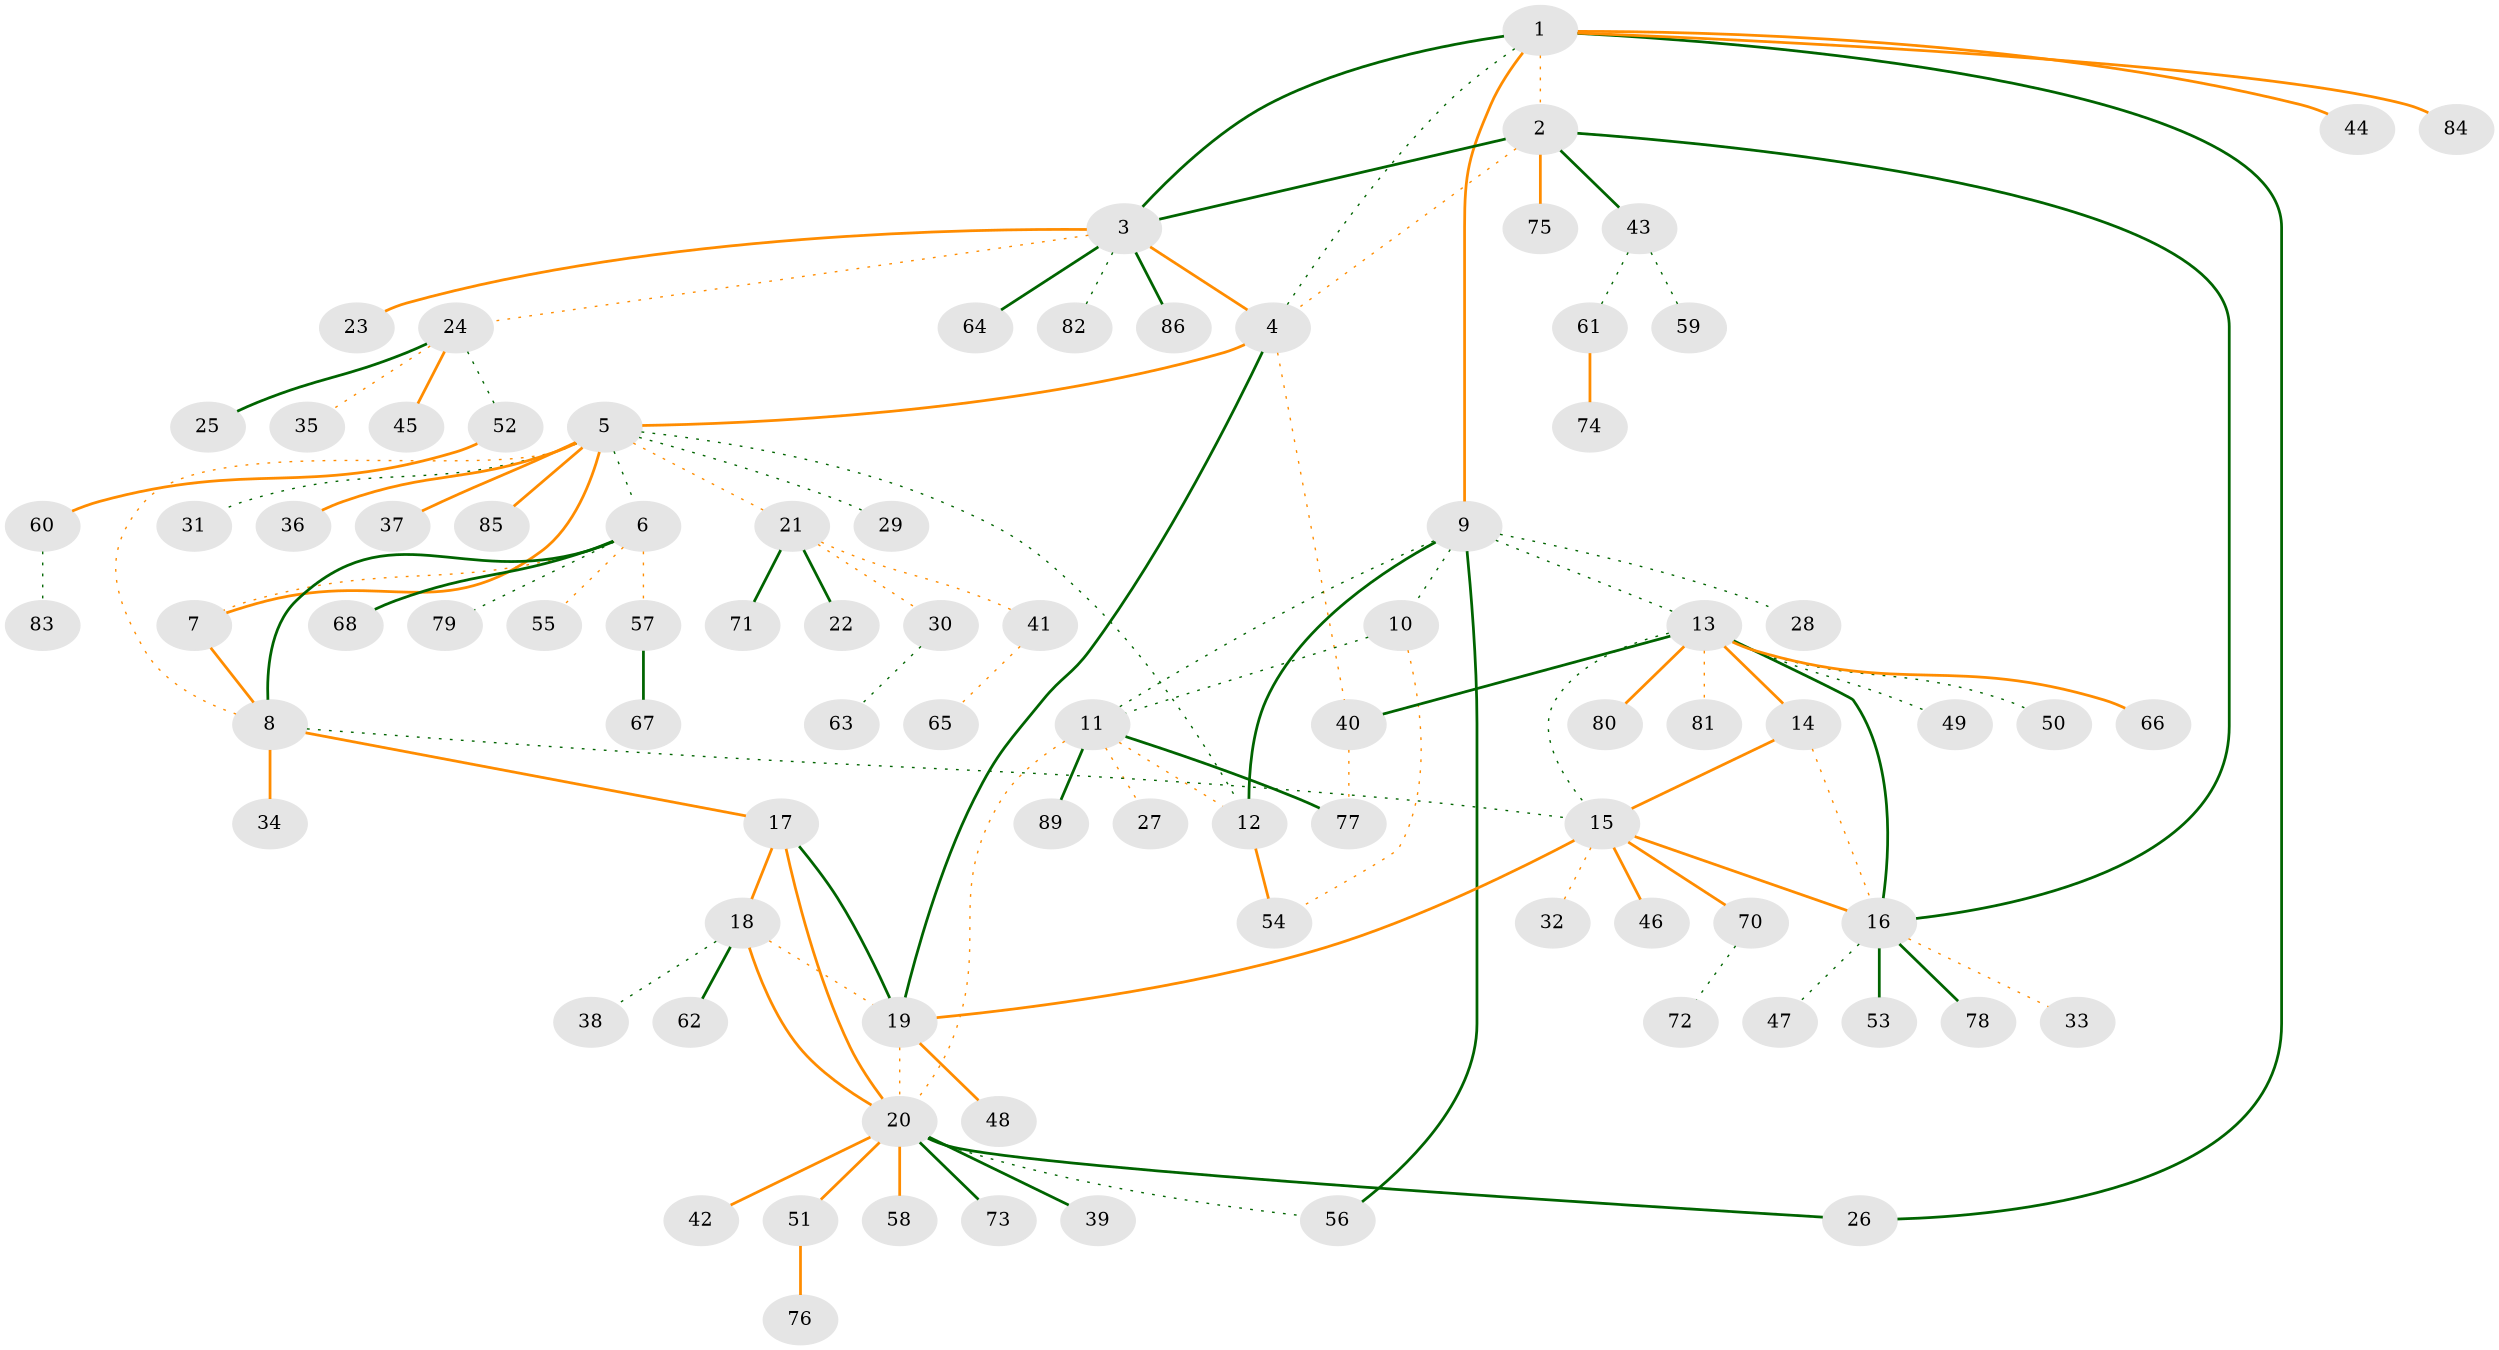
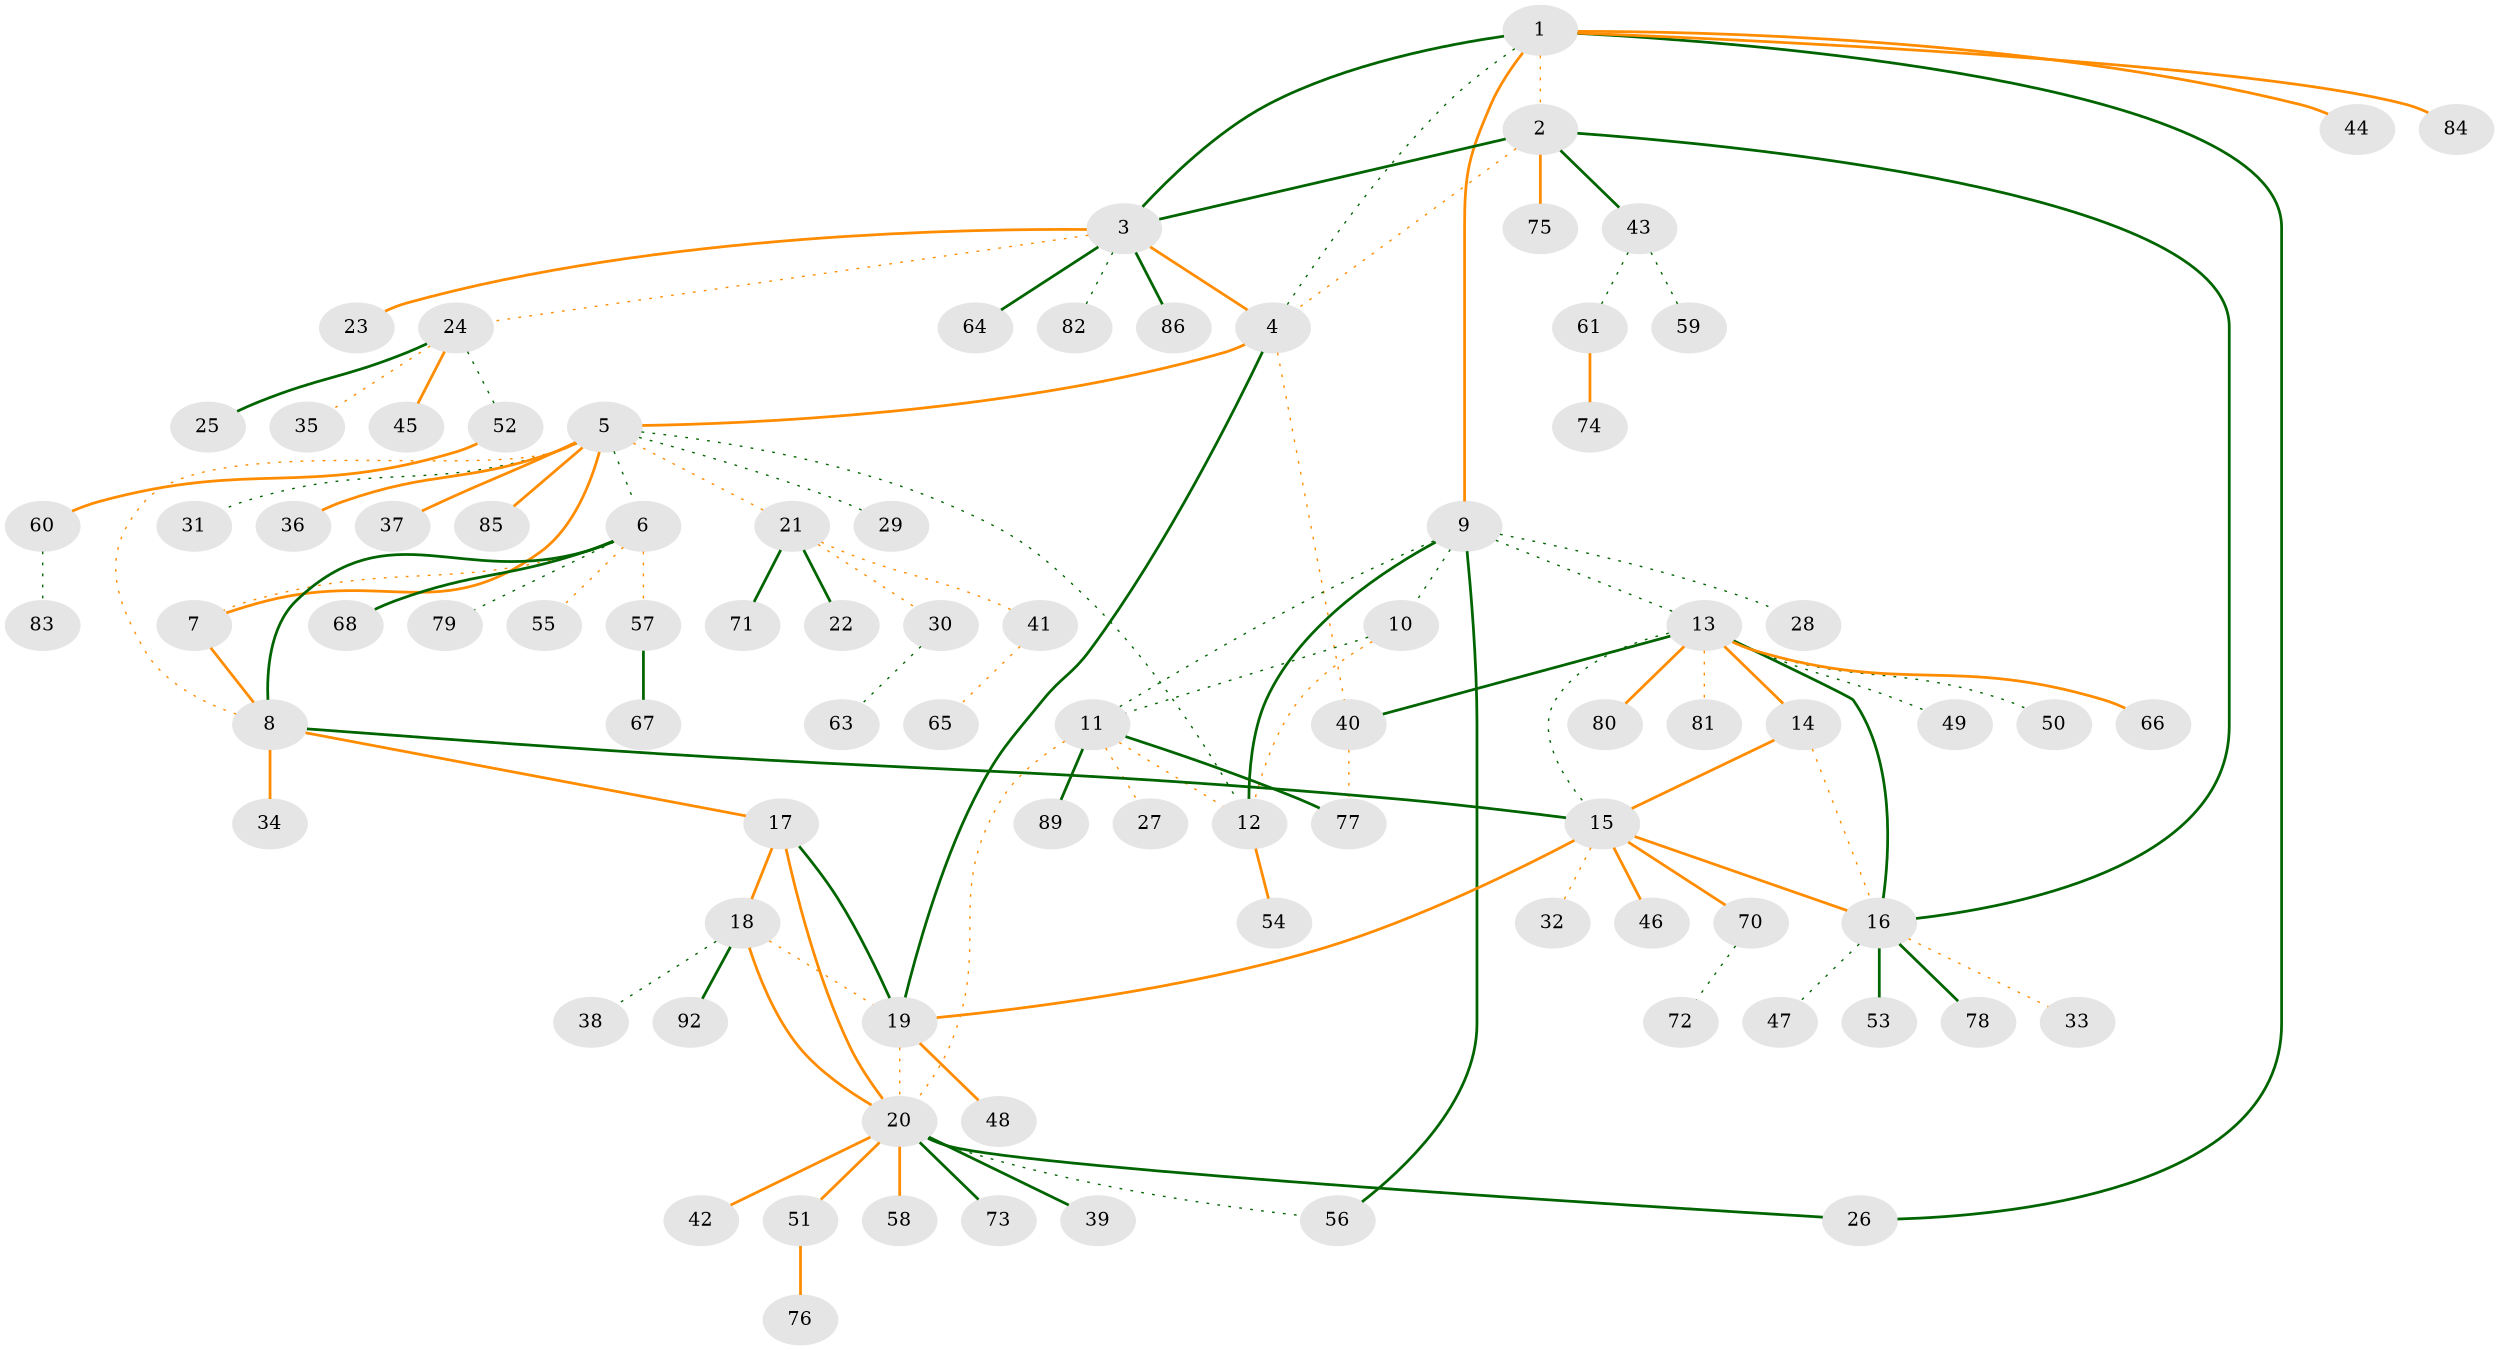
(937, 769) -> (937, 769)
(1413, 814) -> (1295, 706)
(690, 1022) -> (690, 1022)
